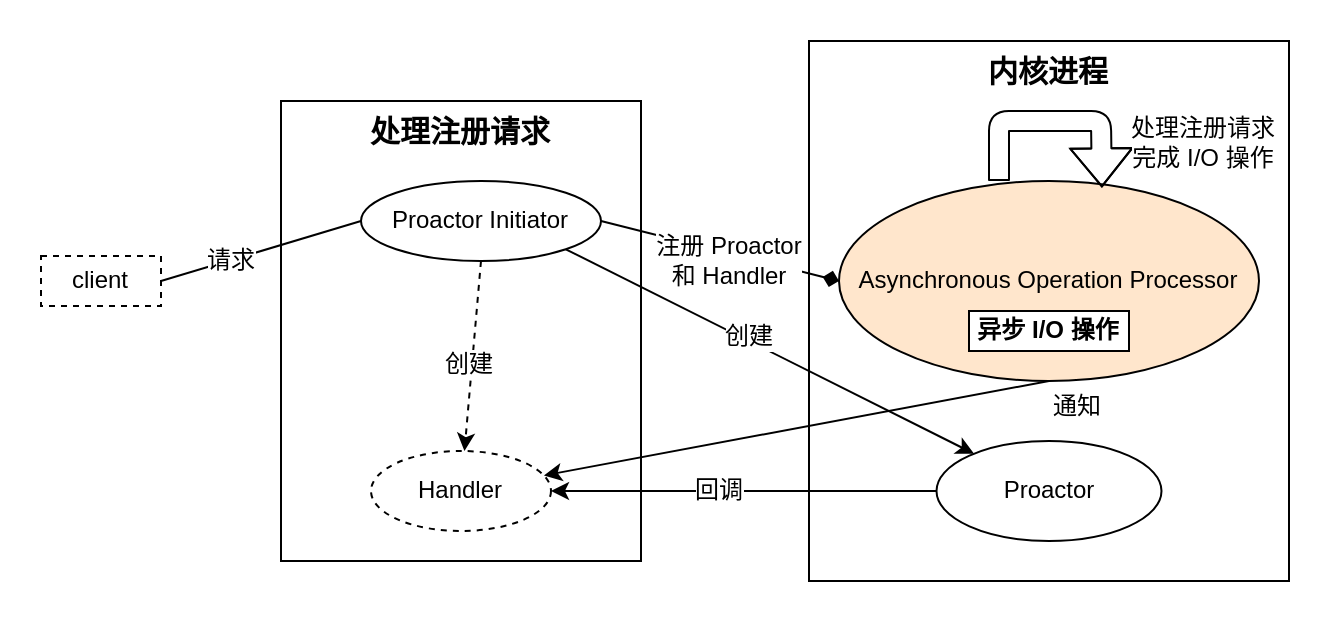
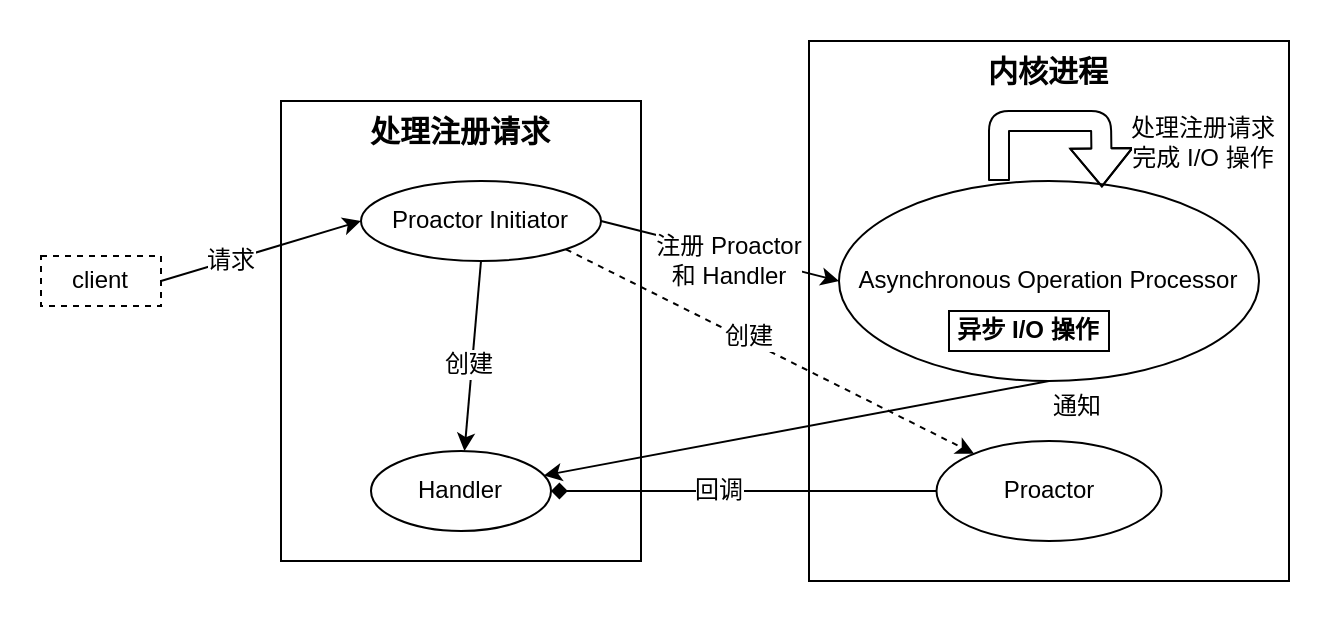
(351, 224) -> (347, 225)
(822, 277) -> (823, 277)
(1049, 281) -> (1049, 281)
(647, 290) -> (647, 290)
(477, 305) -> (477, 305)
(1049, 331) -> (1029, 331)
(461, 491) -> (461, 491)
(566, 491) -> (567, 491)
